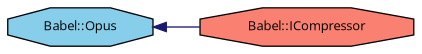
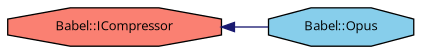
(183, 27) -> (251, 27)
